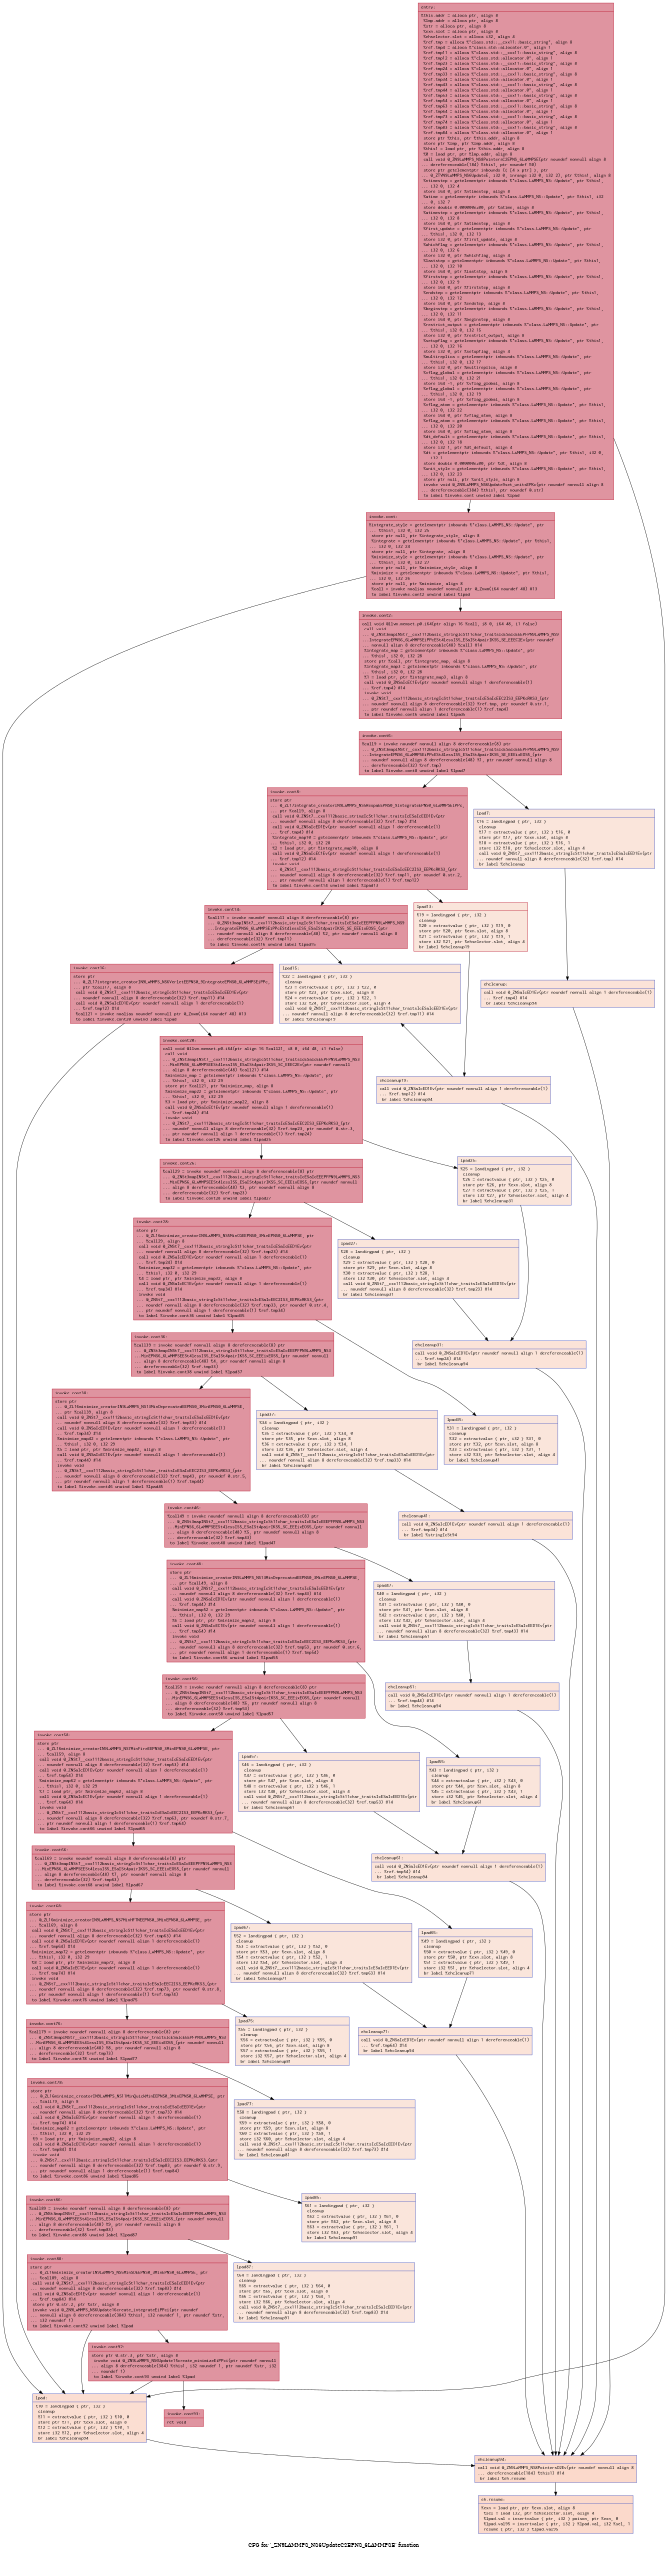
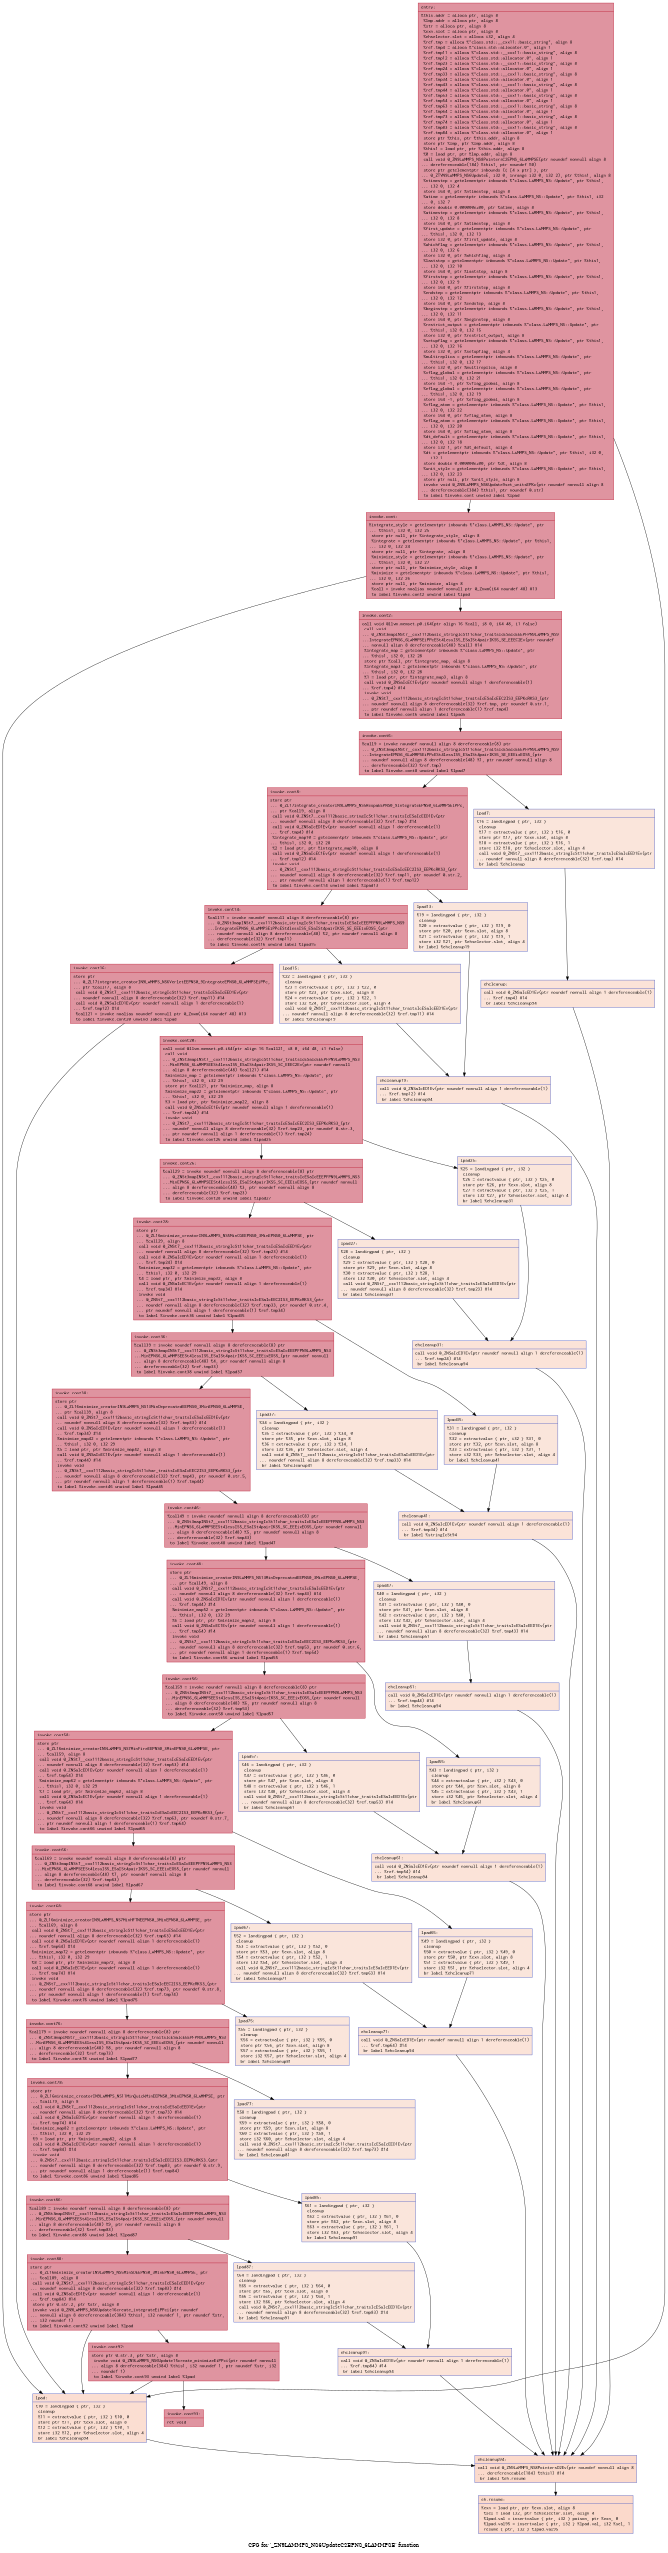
(471, 927) -> (471, 927)
(428, 1051) -> (421, 1049)
none -> (493, 1486)
none -> (425, 2362)
